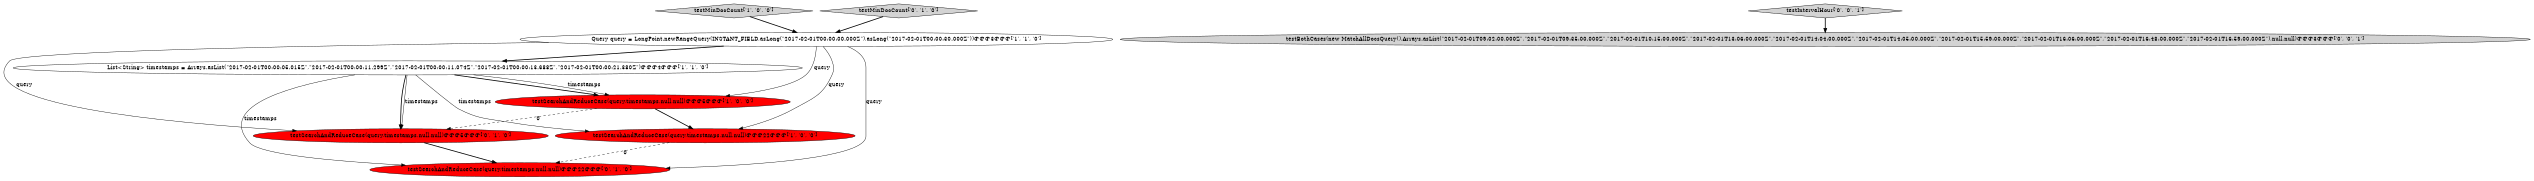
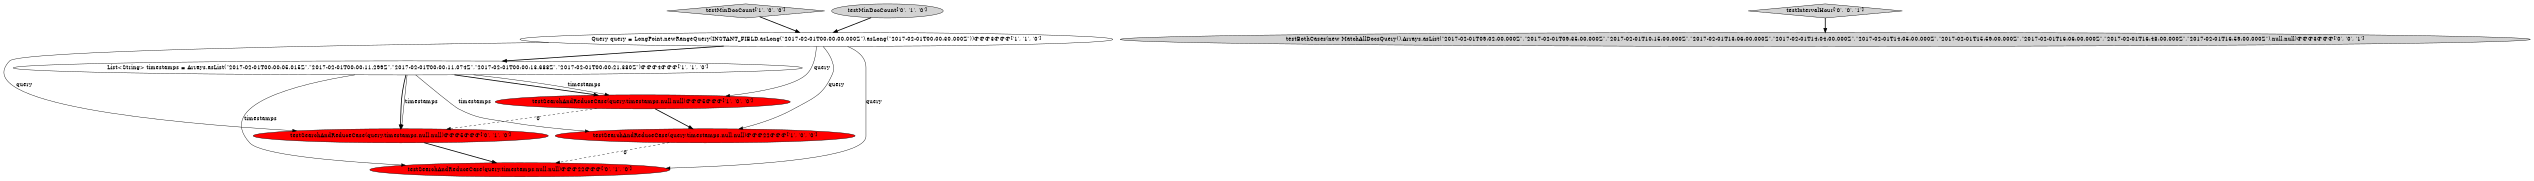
(899, 11) -> (887, 11)
